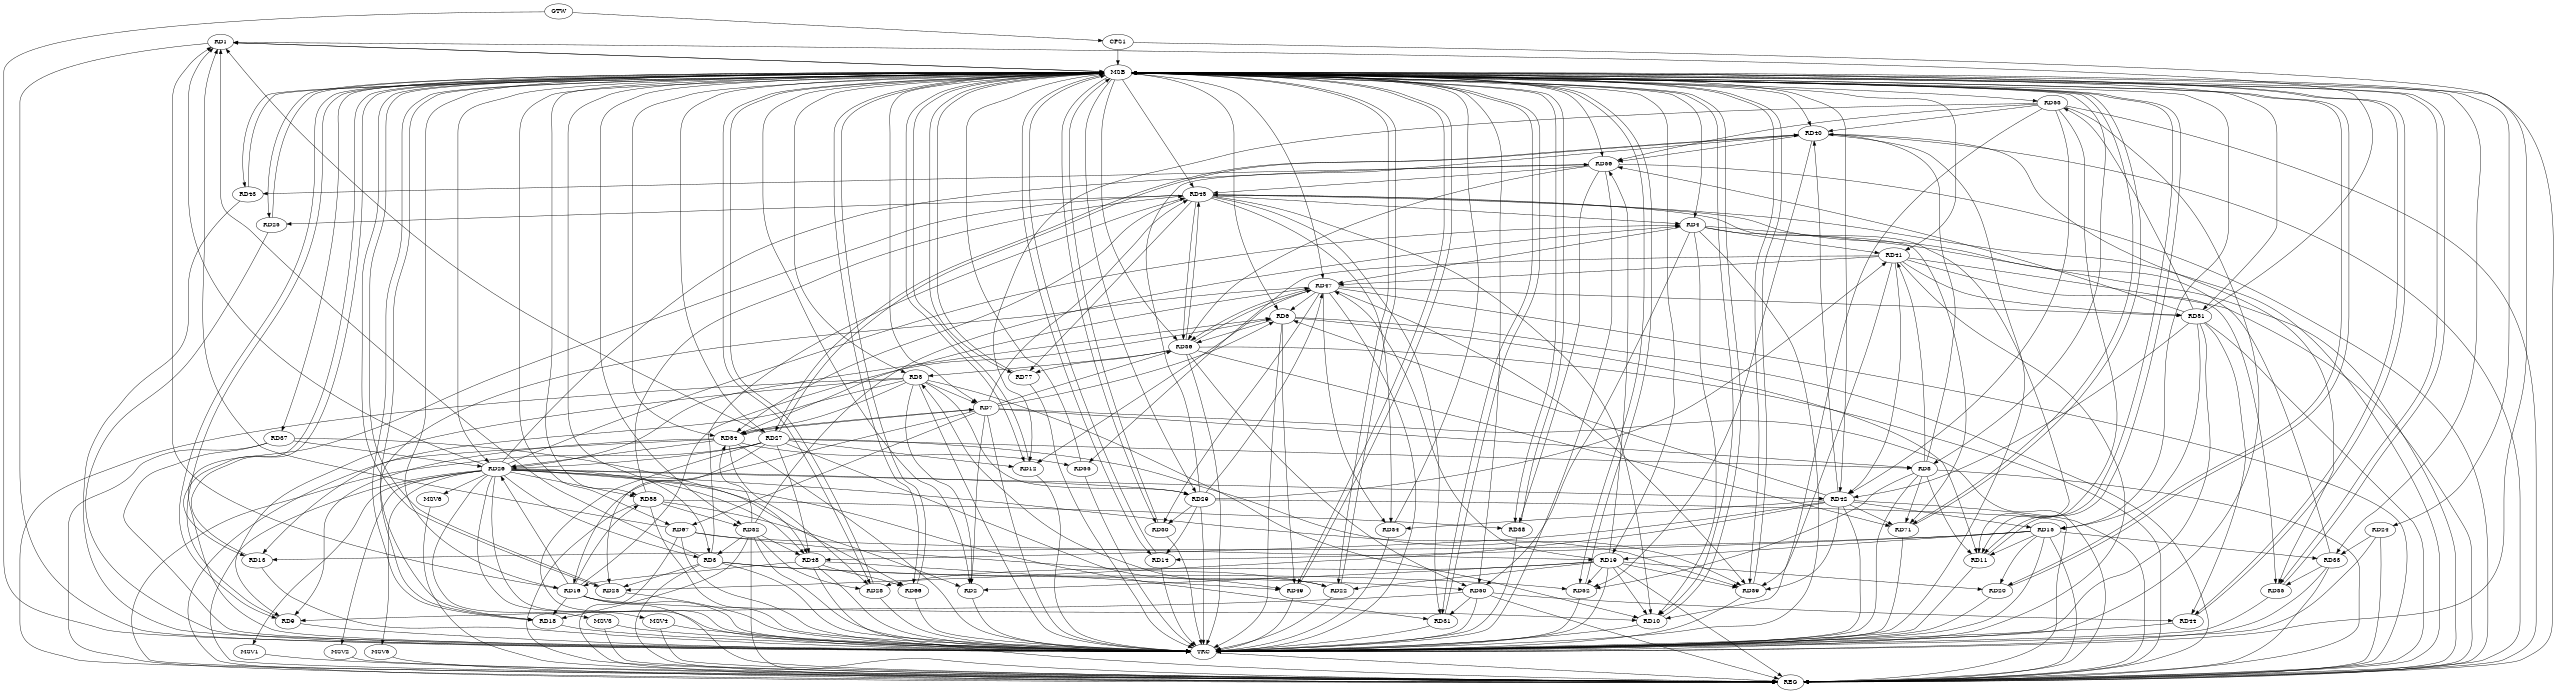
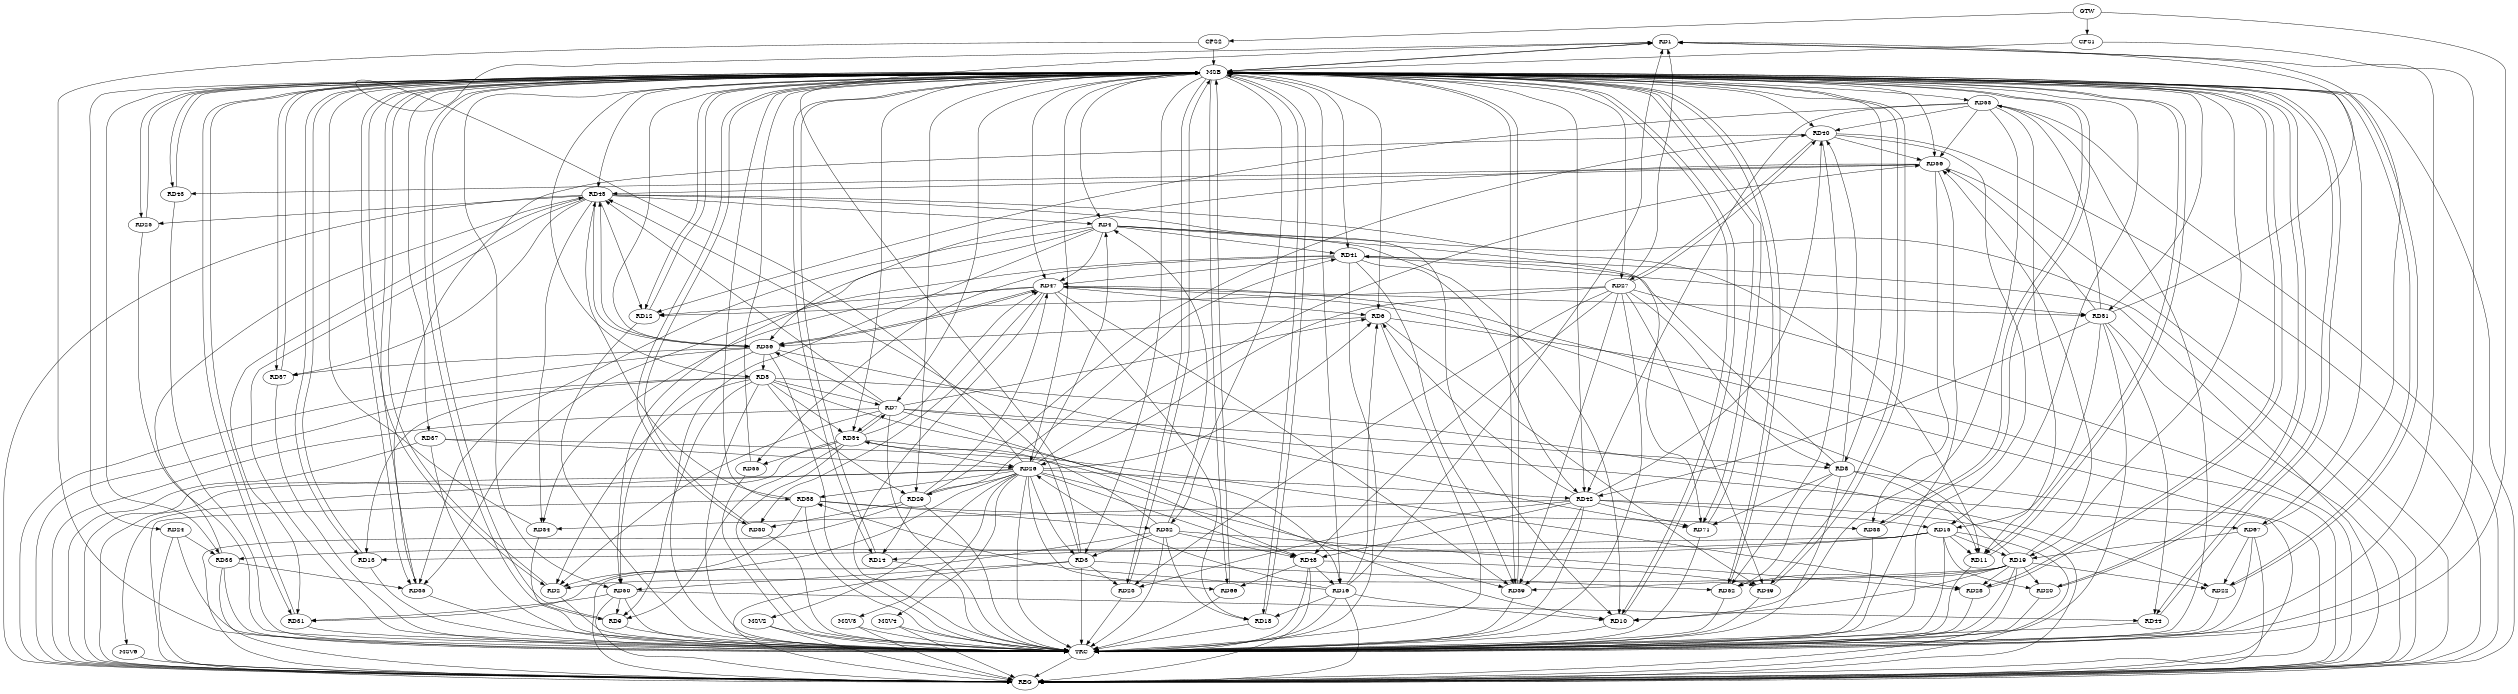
none -> (1214, 42)
none -> (398, 111)
(979, 318) -> (621, 253)
none -> (700, 320)
(1653, 367) -> none
(1024, 377) -> (278, 377)
(1082, 546) -> (1461, 434)
none -> (916, 646)
(250, 652) -> none
(380, 652) -> none
